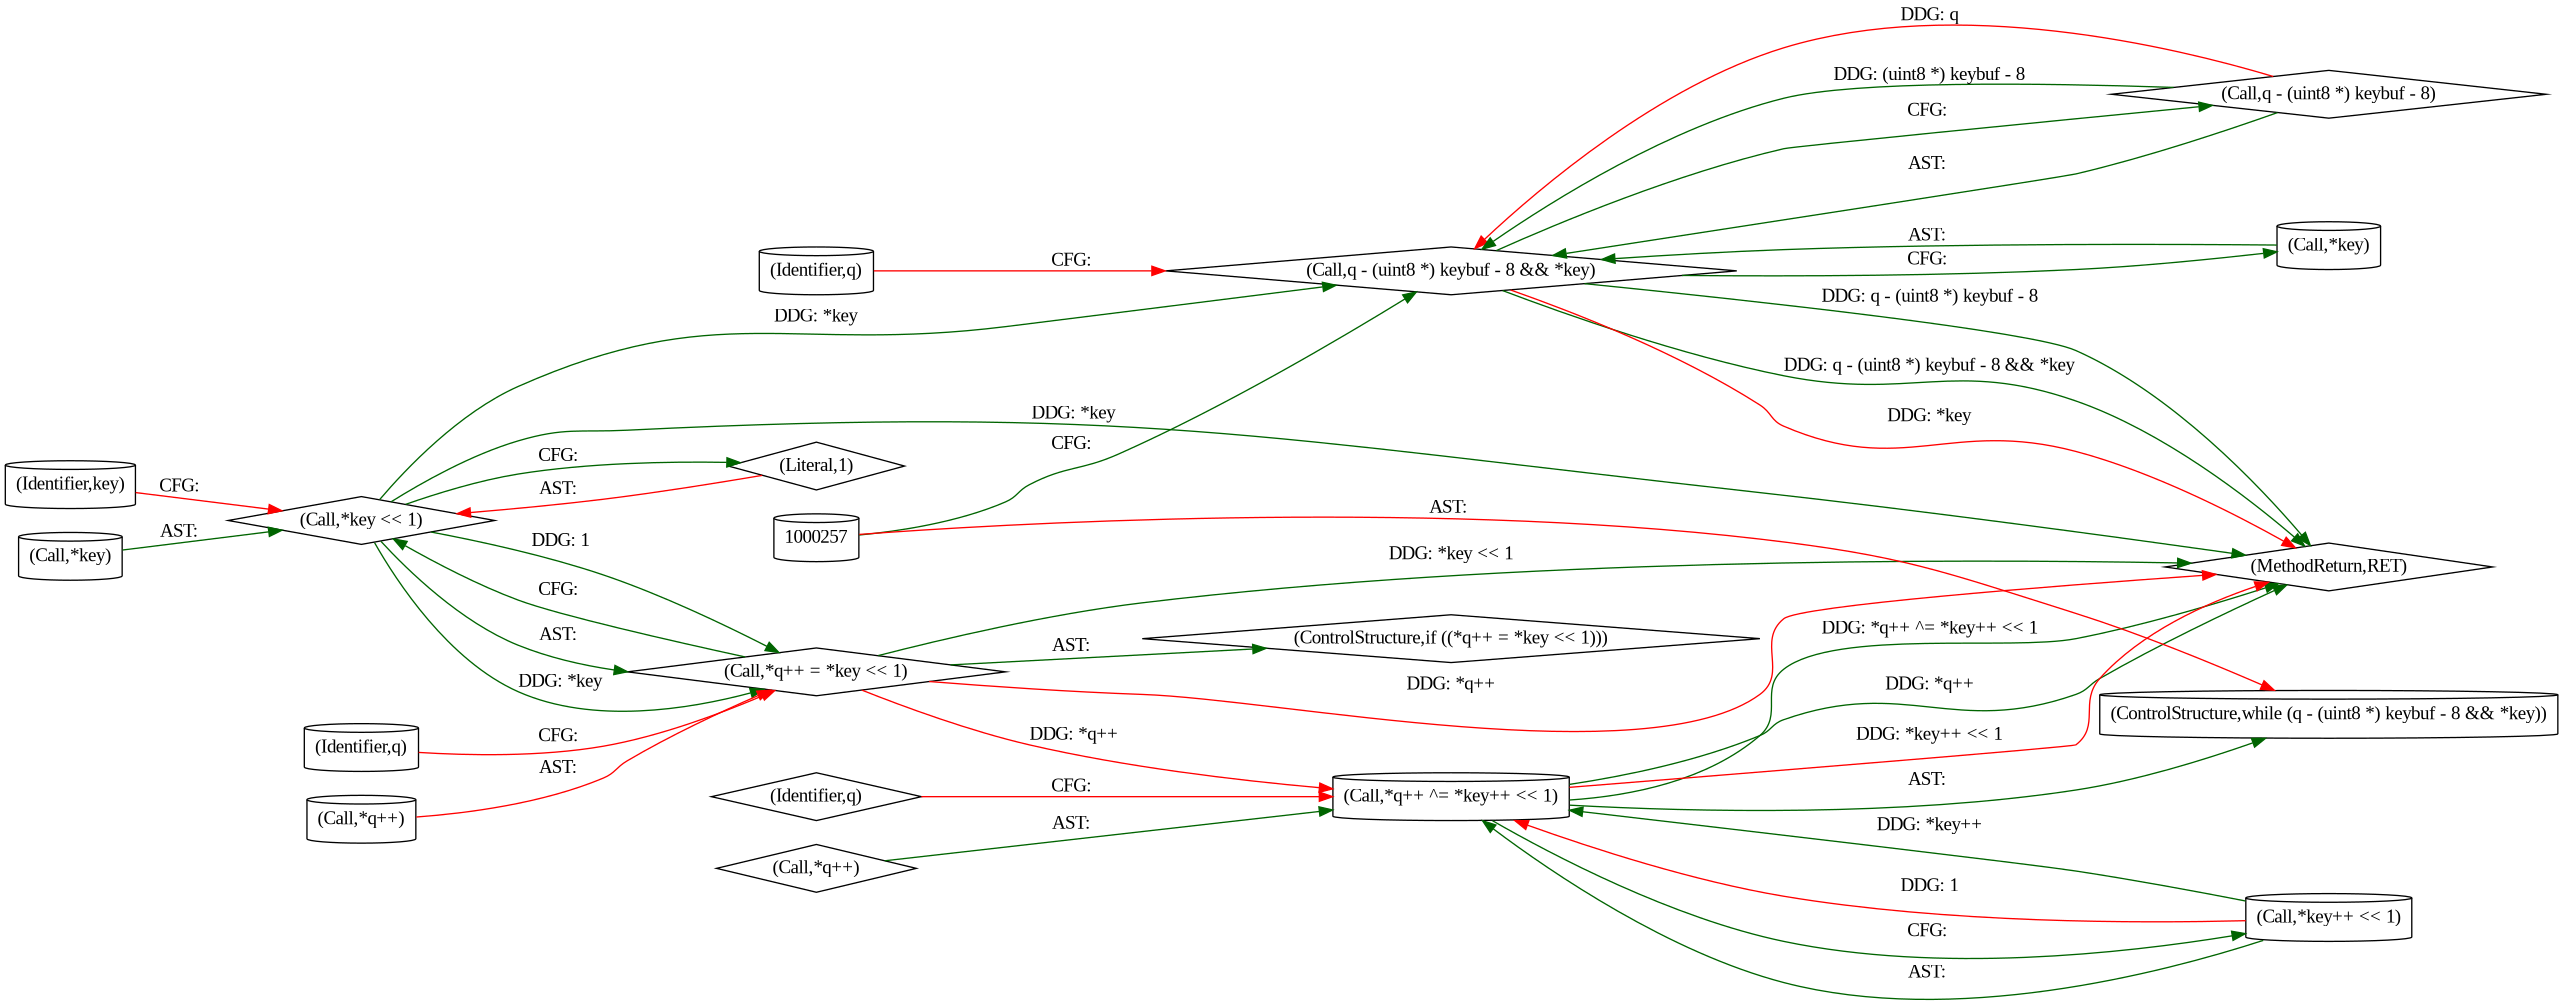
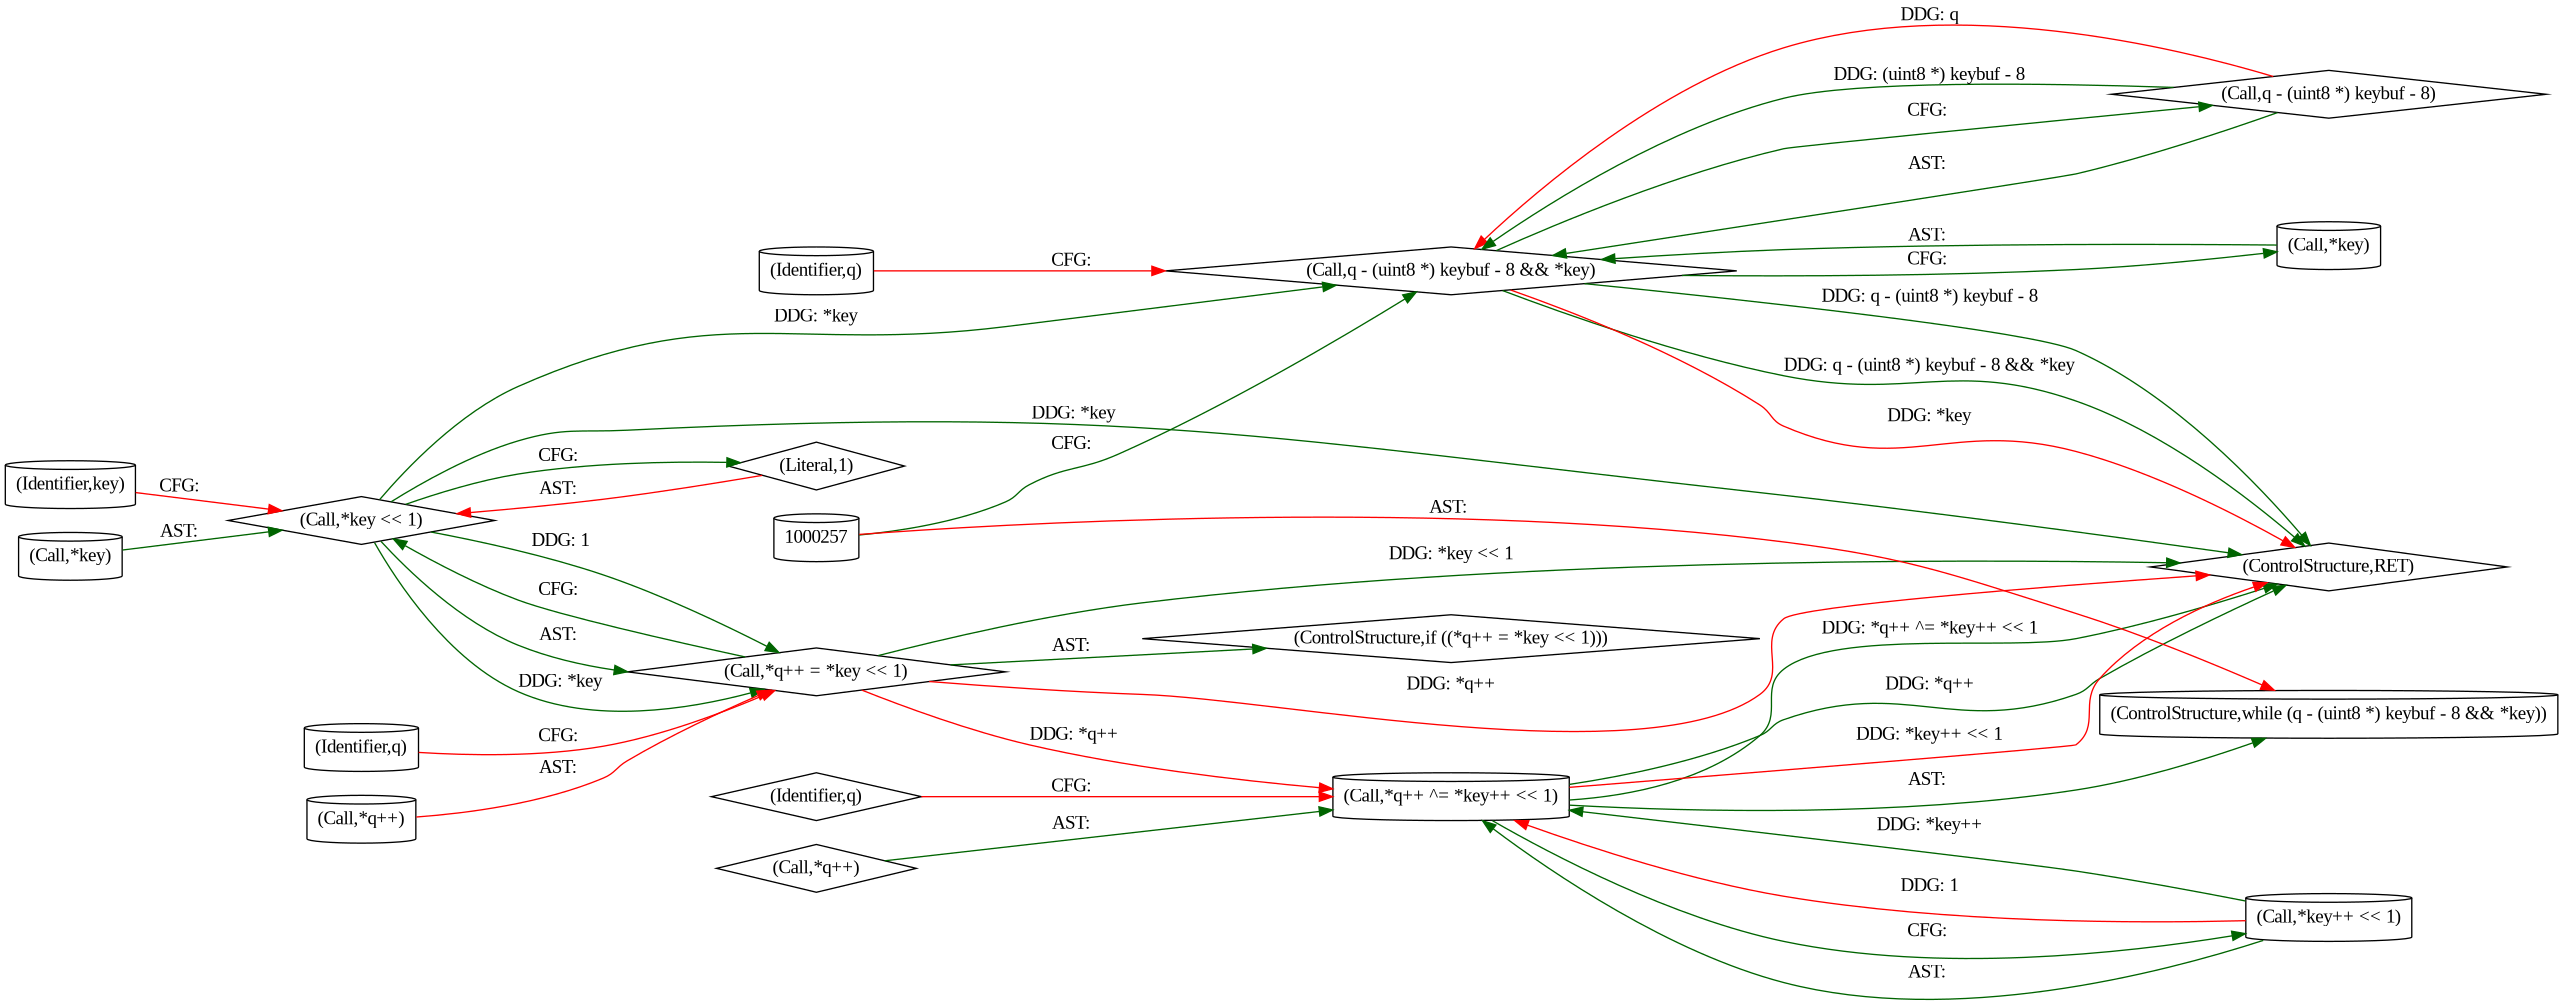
(2329, 567) -> (2329, 567)
